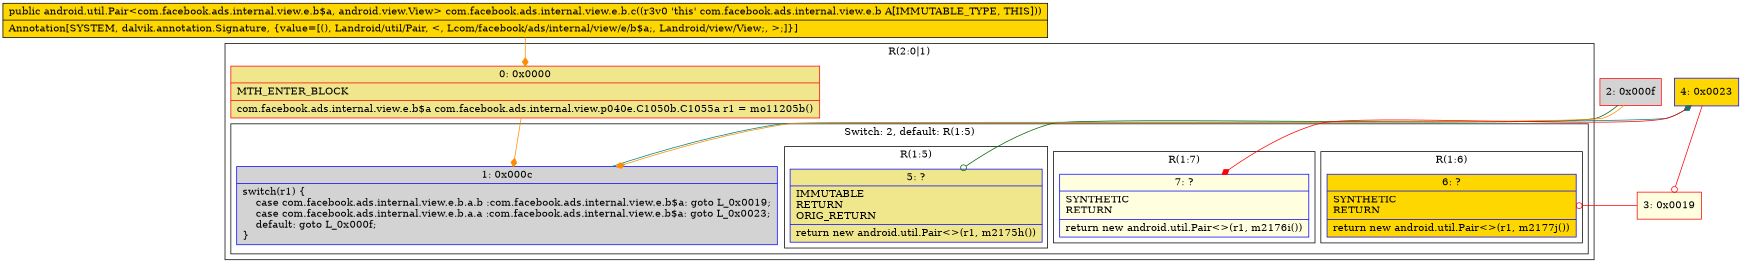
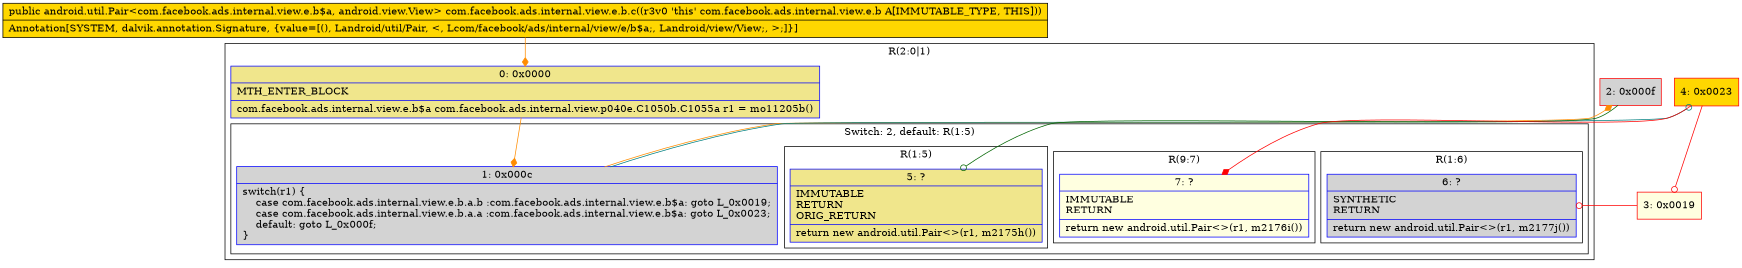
(525, 92) -> (525, 92)
(1707, 92) -> (1707, 92)
(1124, 122) -> (1103, 122)
(1147, 122) -> (1147, 122)
(1184, 160) -> (1184, 160)
(1098, 199) -> (1100, 199)
(1452, 206) -> (1452, 206)
